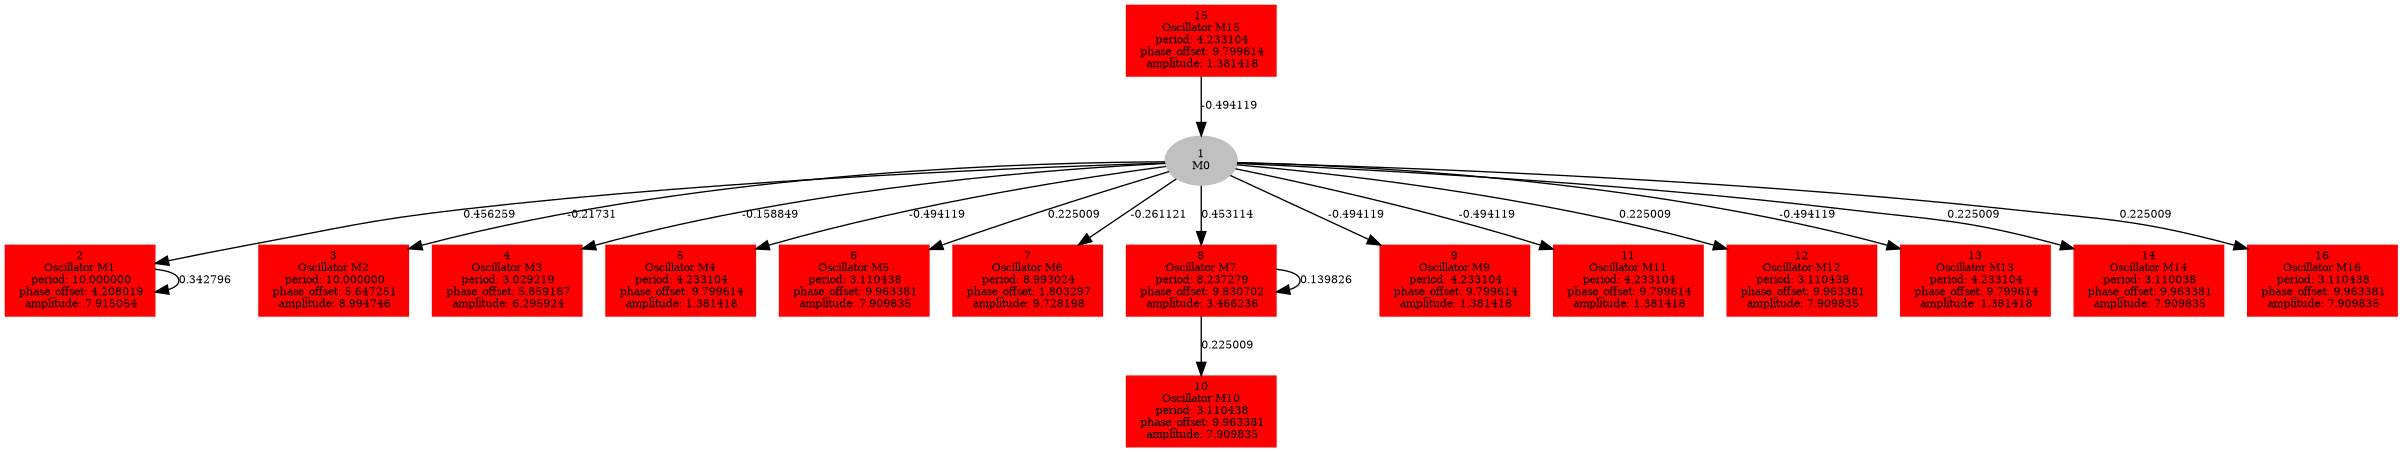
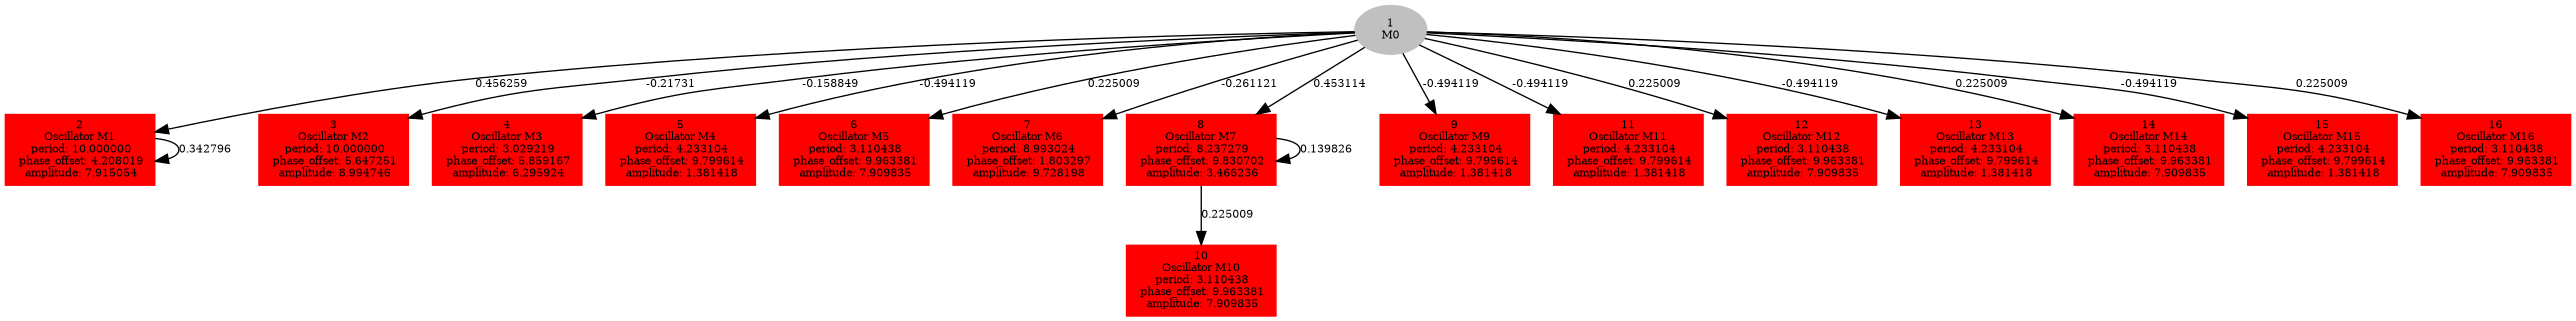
(1201, 99) -> (1832, 60)
(2149, 280) -> (2149, 149)
